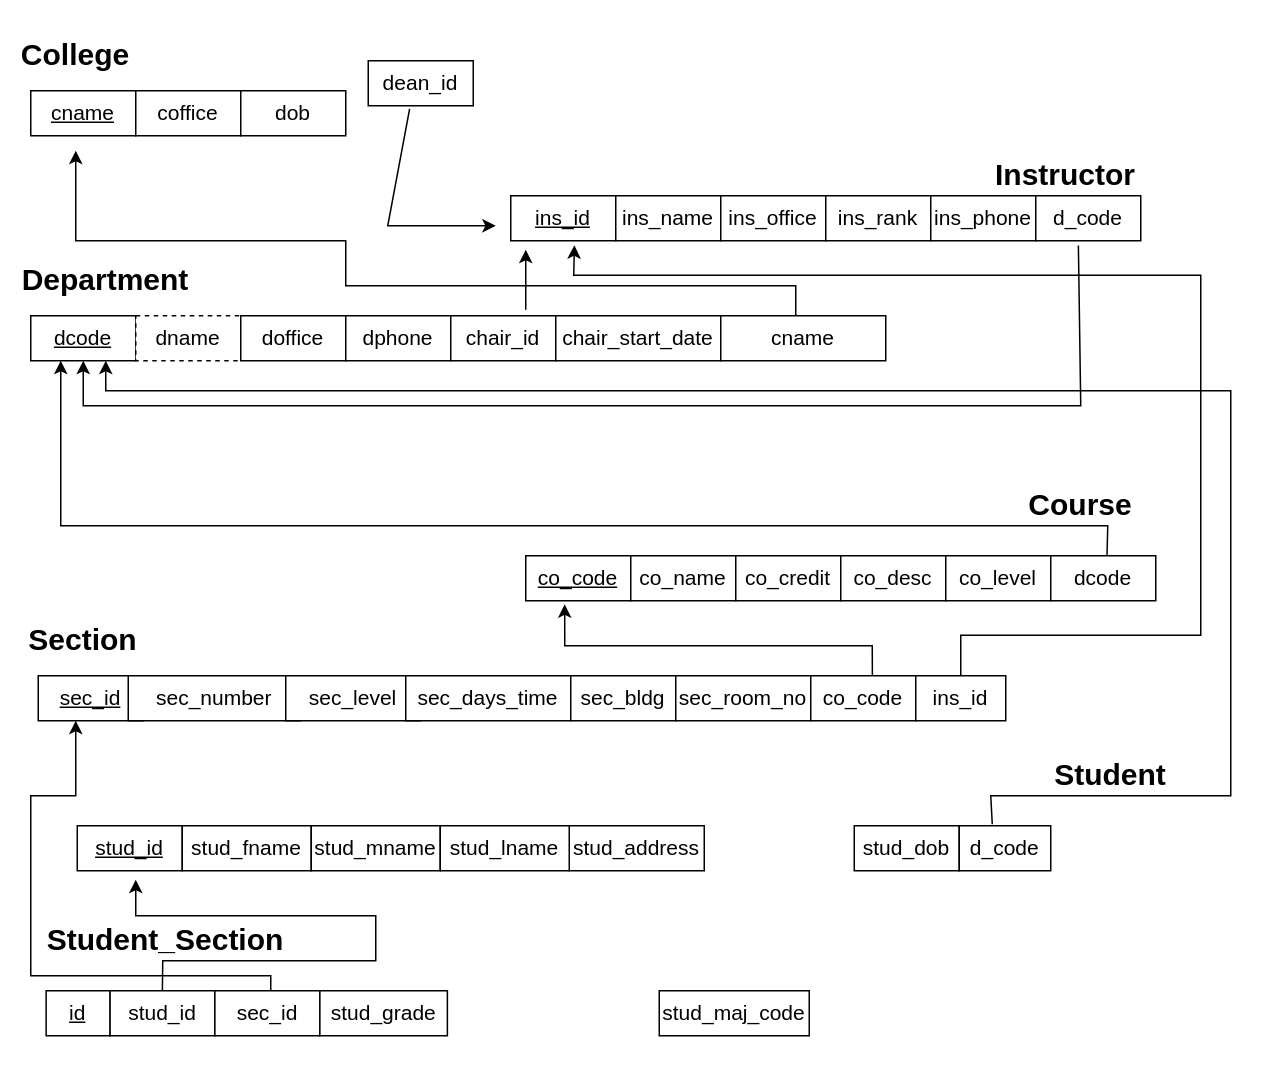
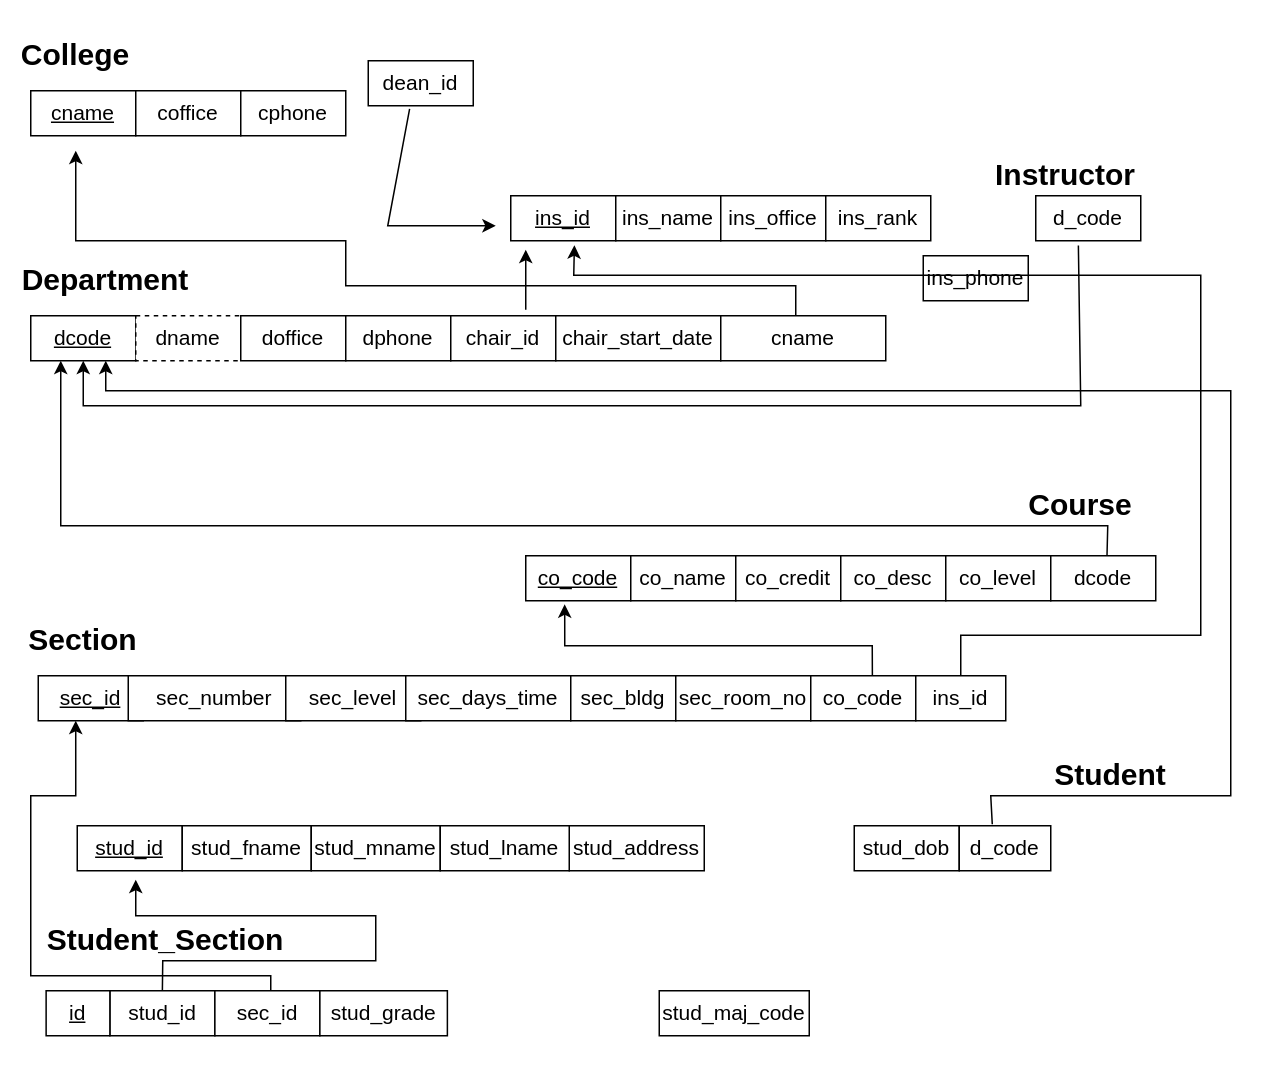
(293, 113) -> (293, 113)
(983, 218) -> (976, 278)
